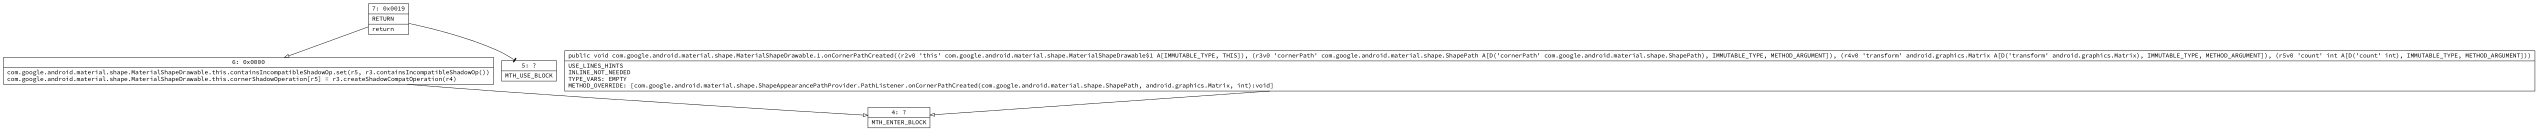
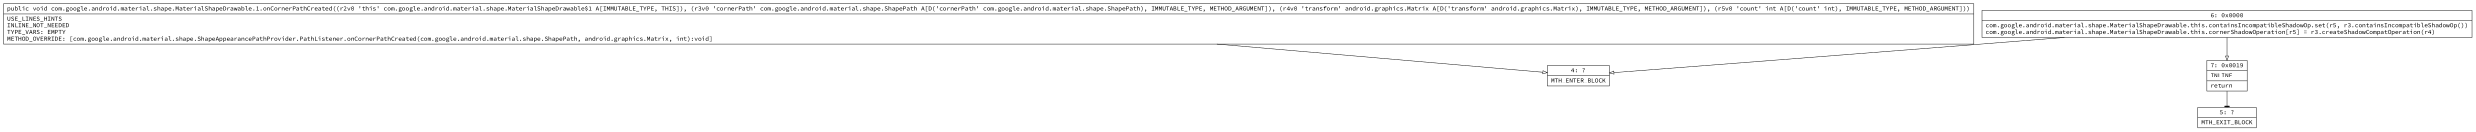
(383, 19) -> (2221, 76)
(329, 41) -> (2227, 47)
(529, 76) -> (2227, 123)
